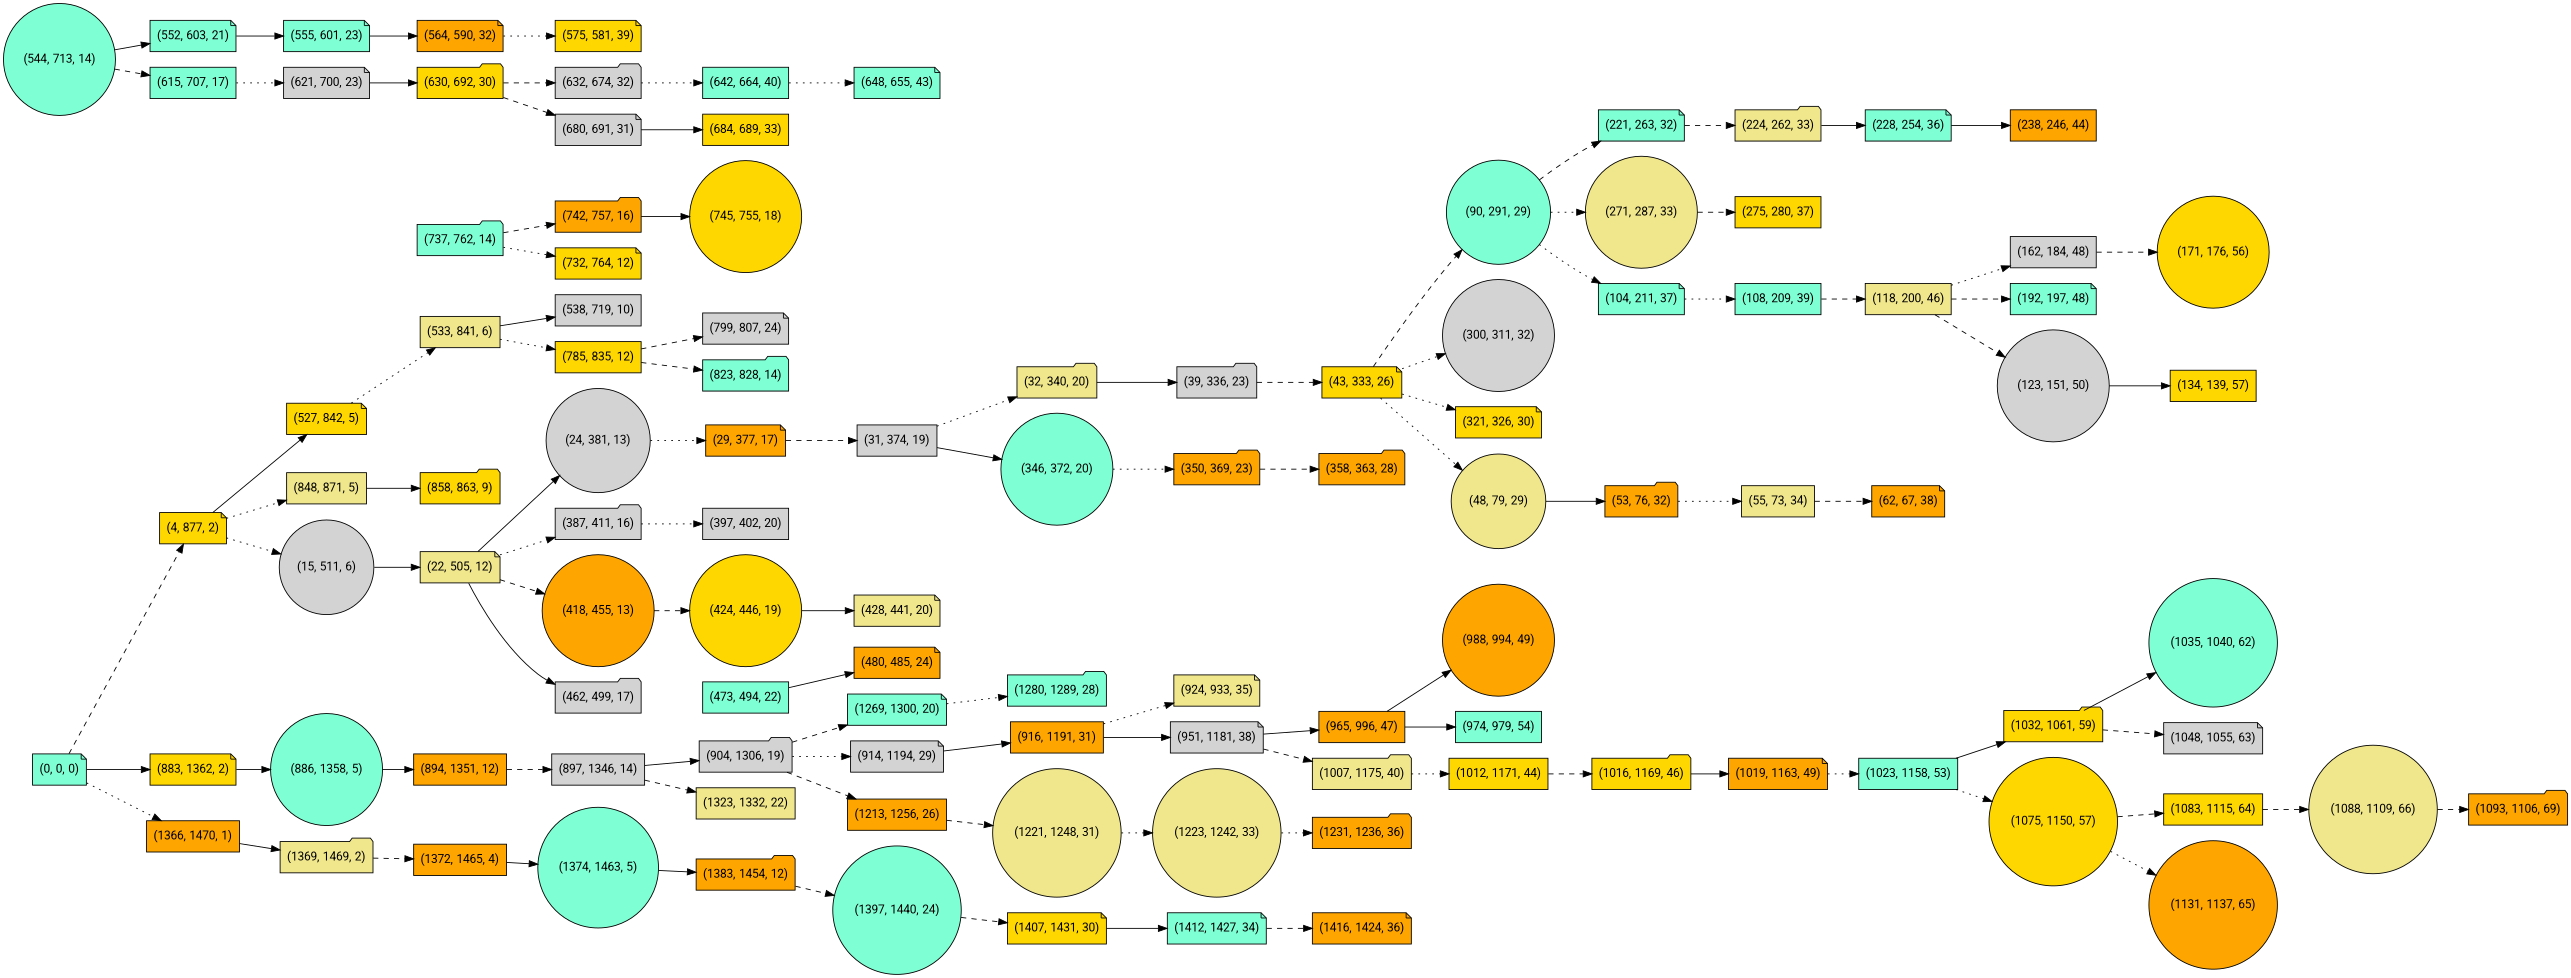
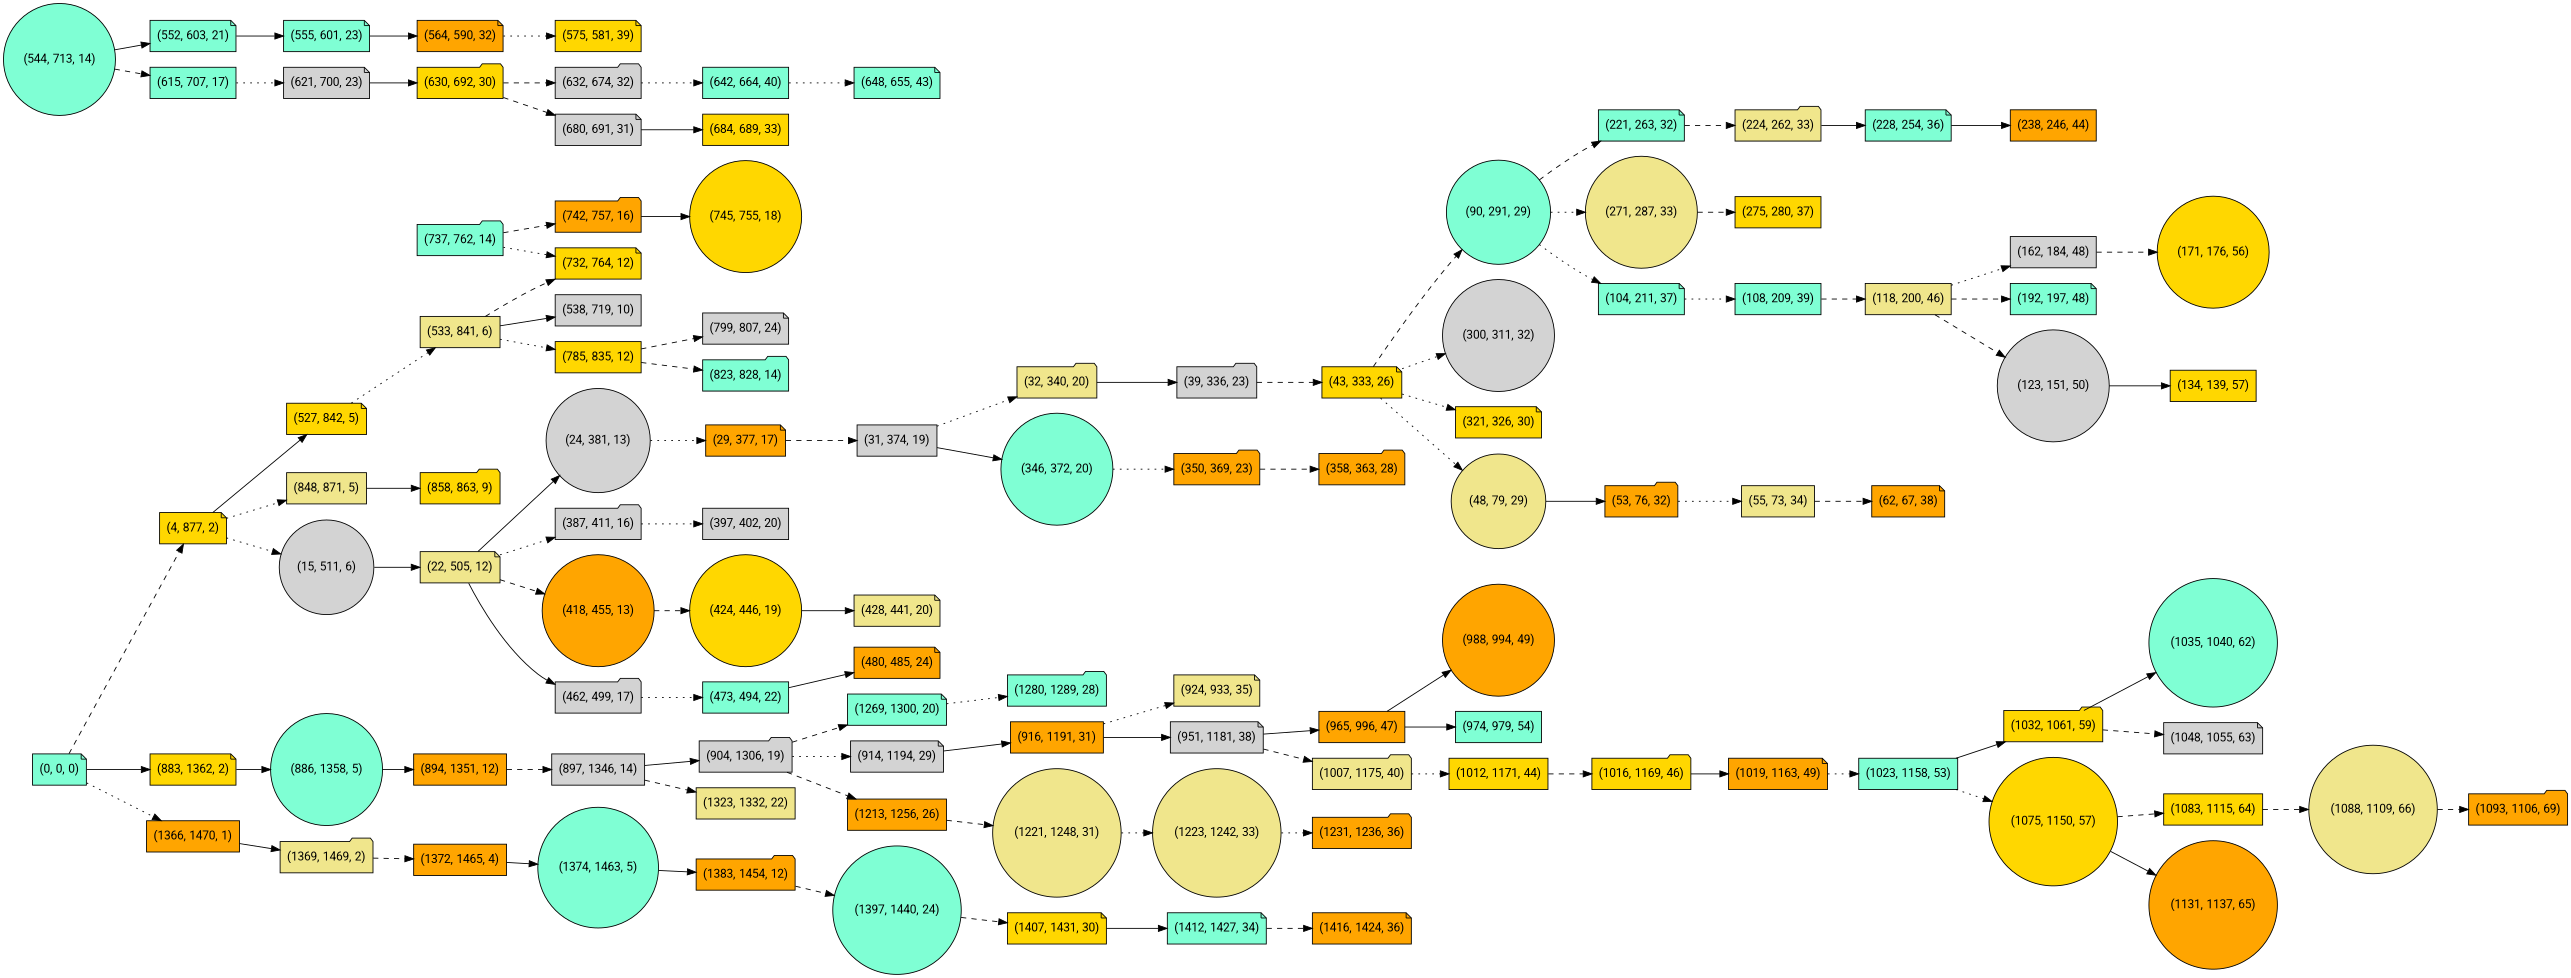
none -> (516, 299)
none -> (667, 697)
(2129, 861) -> (2129, 861)
